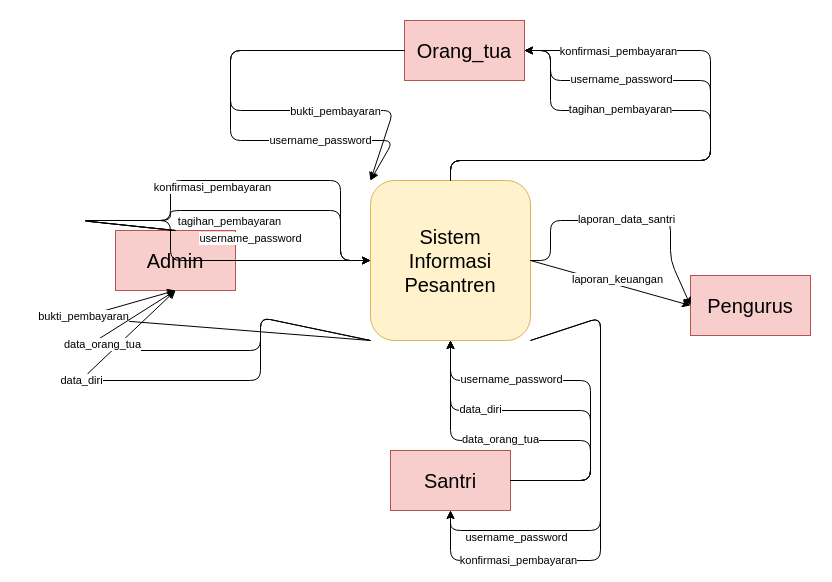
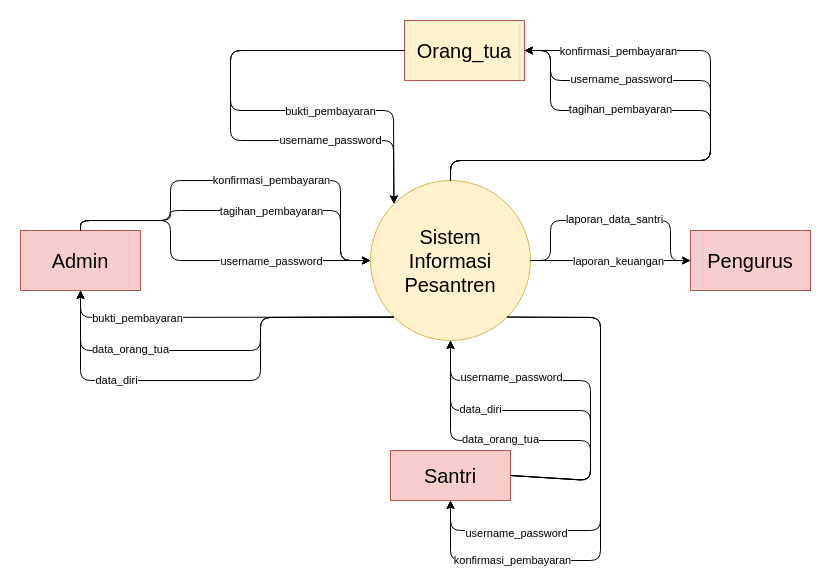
(465, 51) -> (465, 51)
(176, 261) -> (81, 261)
(451, 261) -> (451, 261)
(751, 306) -> (751, 261)
(451, 481) -> (451, 476)
